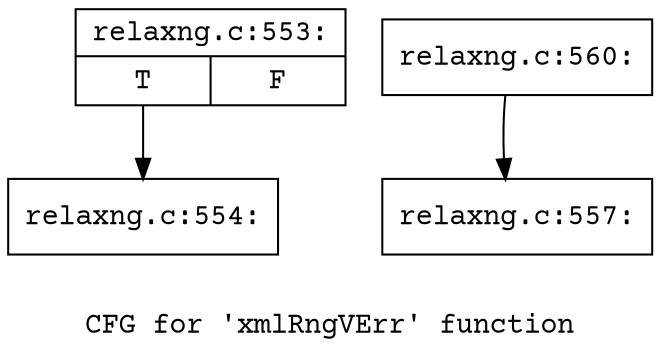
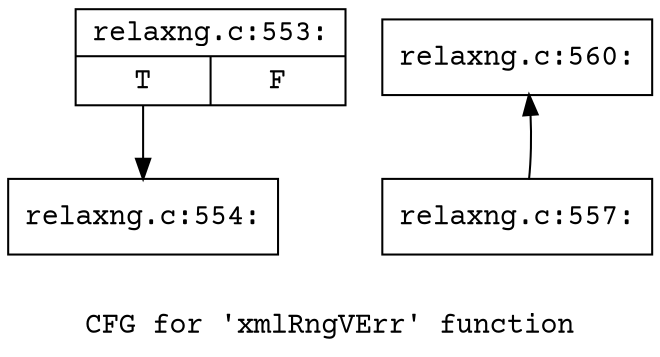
(504, 127) -> (531, 147)
